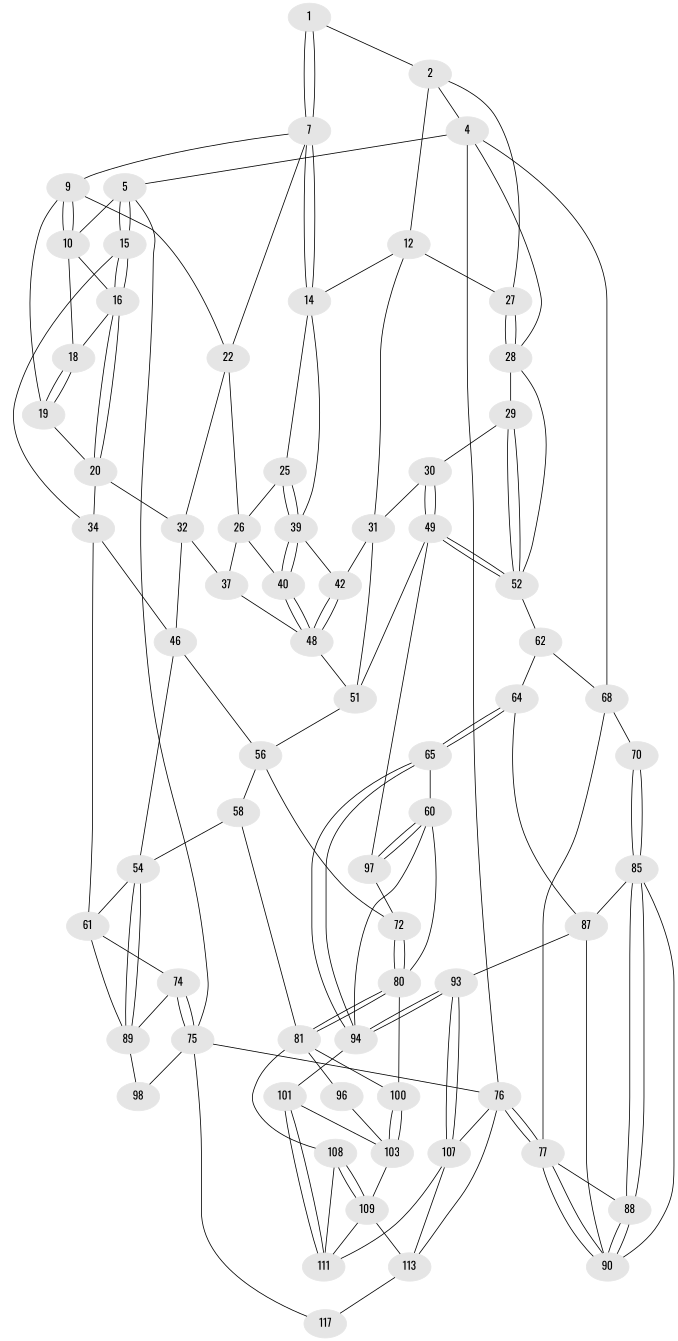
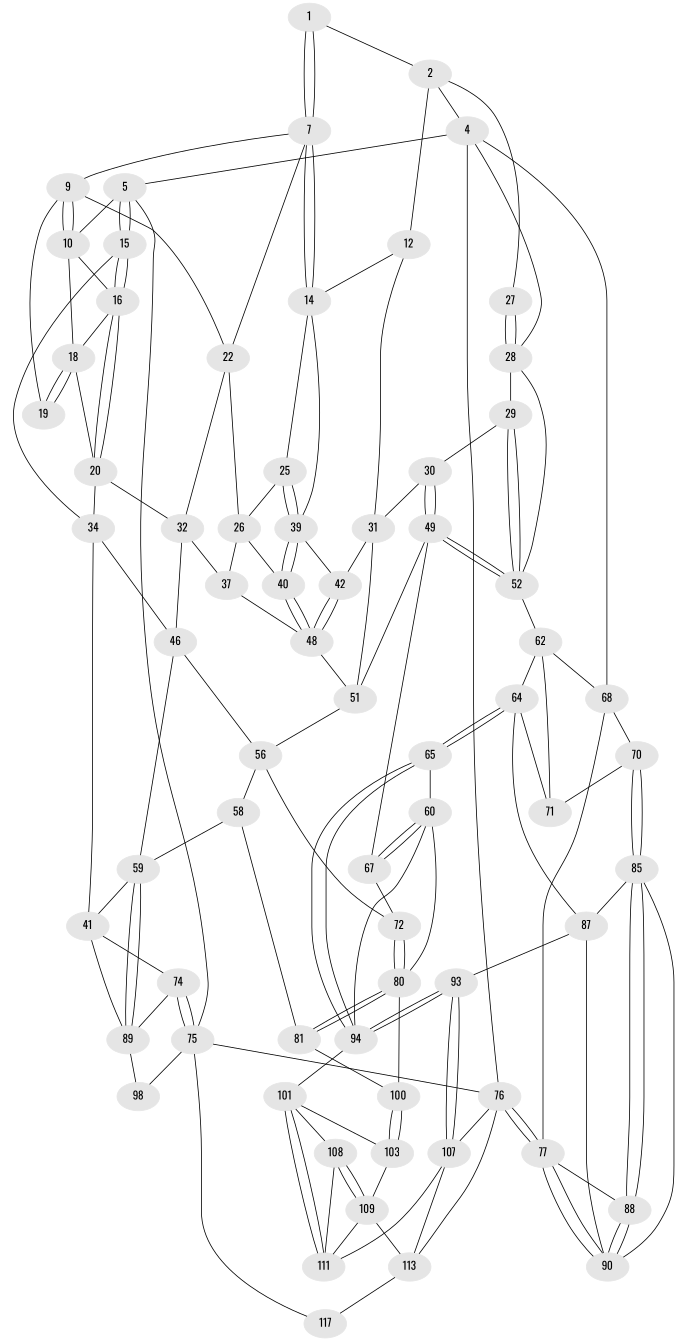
(460, 273) -> none
(70, 443) -> (85, 415)
none -> (550, 813)
(138, 869) -> (138, 869)
(369, 869) -> (369, 869)
(88, 926) -> (88, 926)
(342, 1097) -> none
(256, 1110) -> (310, 1125)
